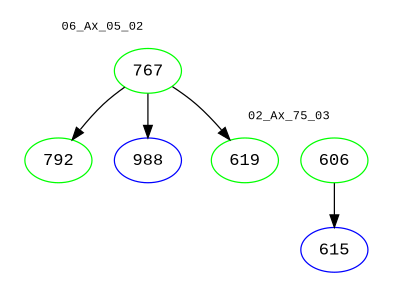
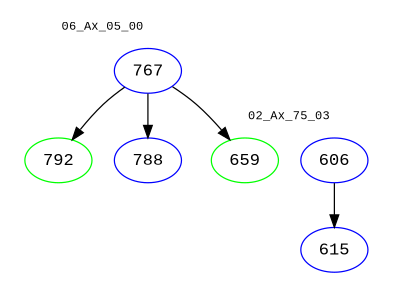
(103, 27) -> (103, 27)
(148, 71) -> (148, 71)
(148, 160) -> (148, 160)
(245, 160) -> (245, 160)
(334, 160) -> (334, 160)
